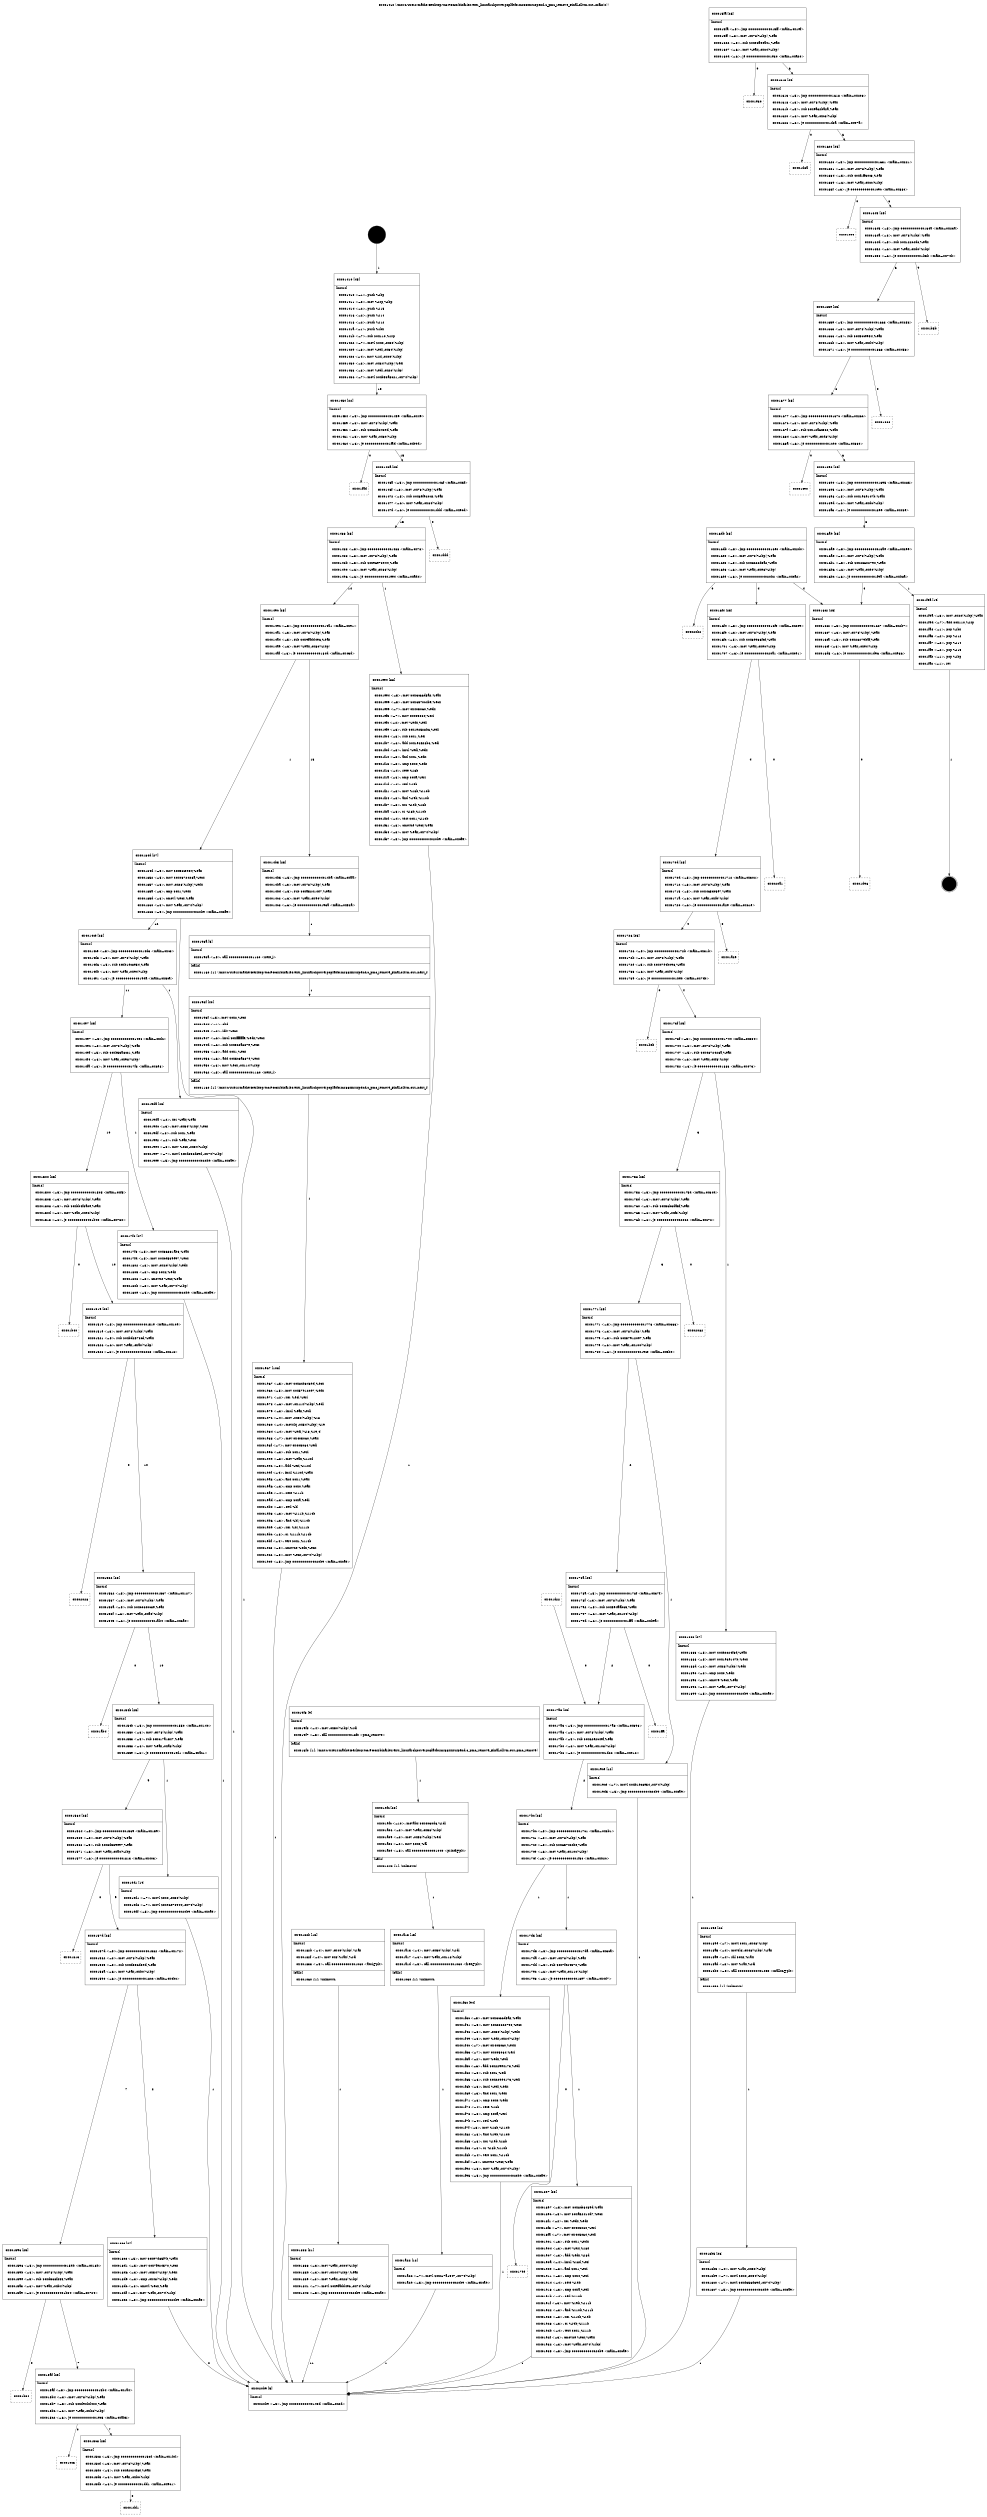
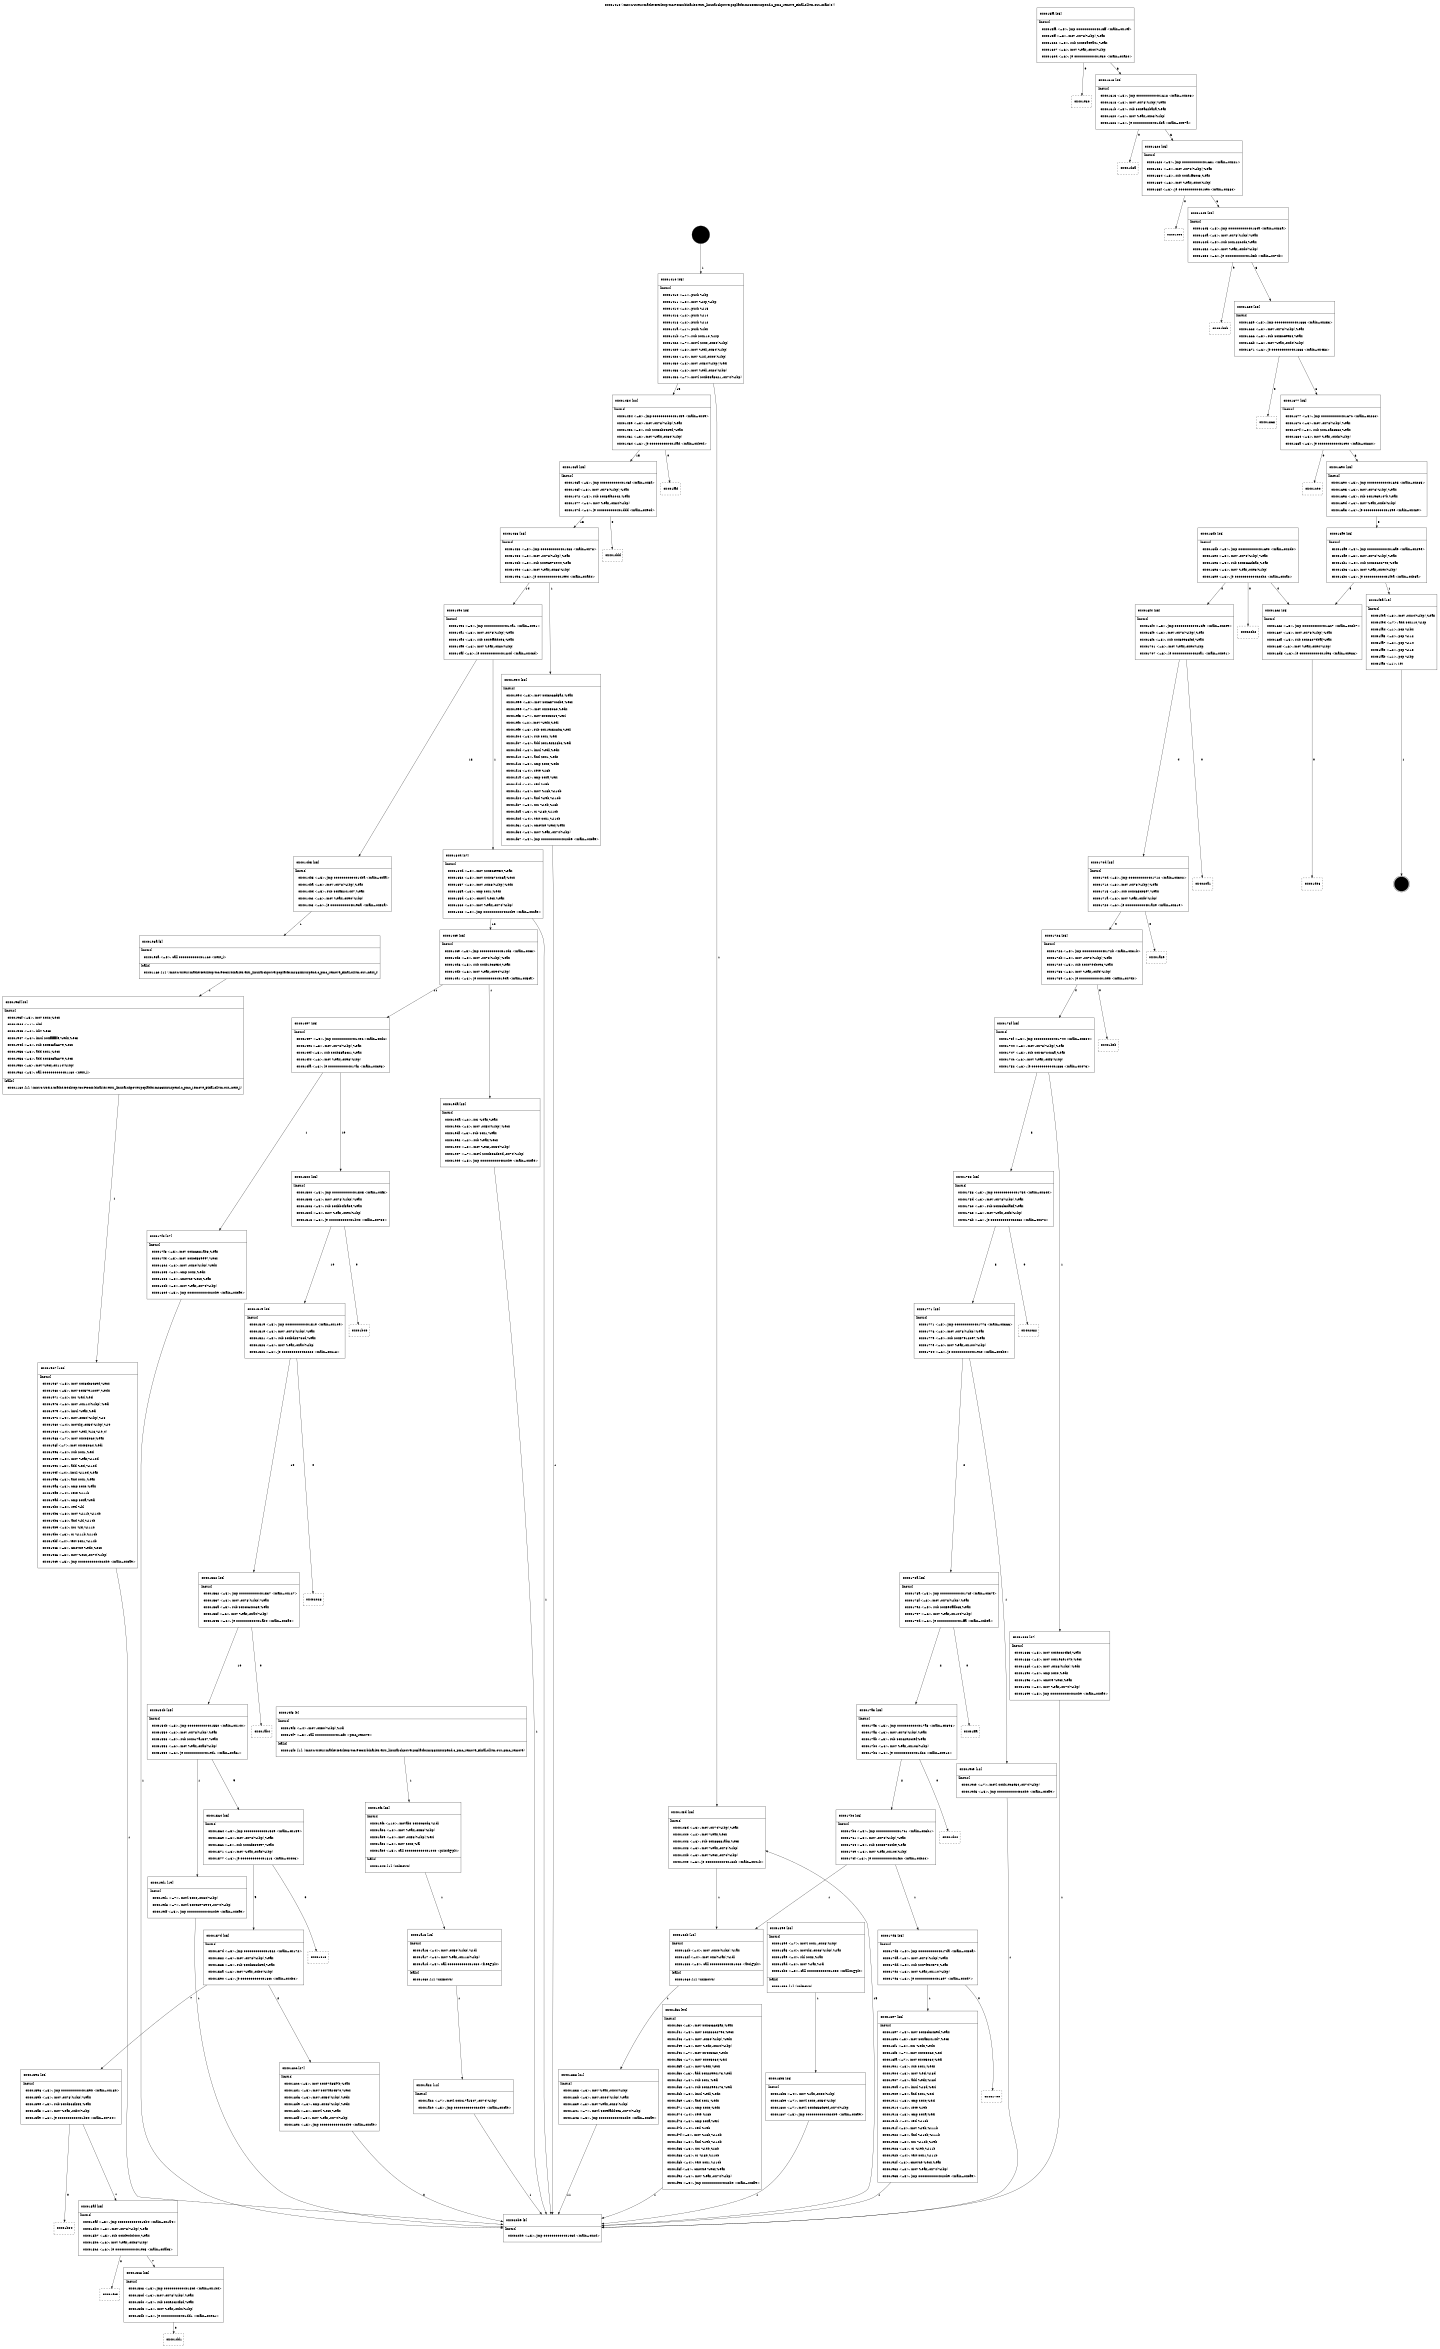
(569, 1654) -> (934, 1794)
none -> (717, 1837)
(513, 1926) -> (802, 1896)
